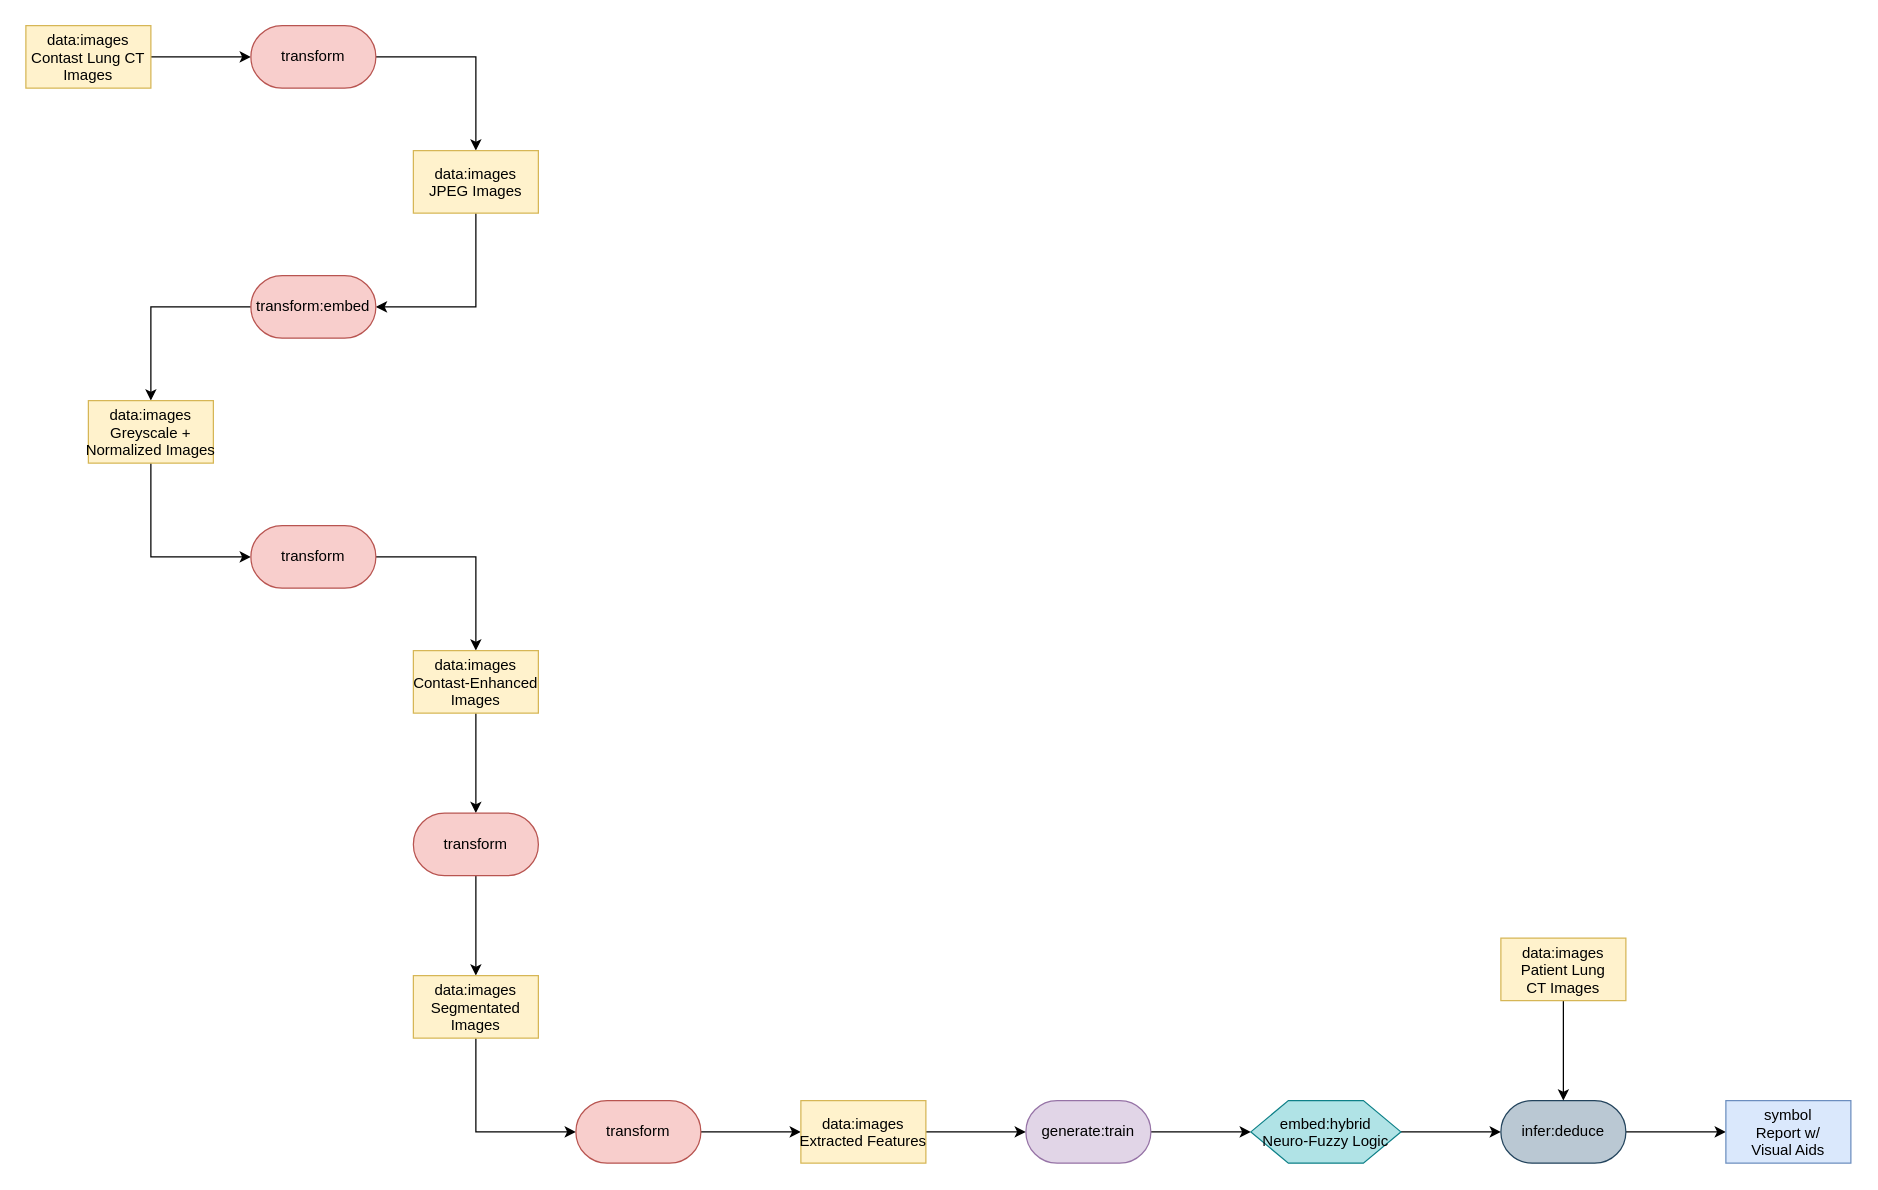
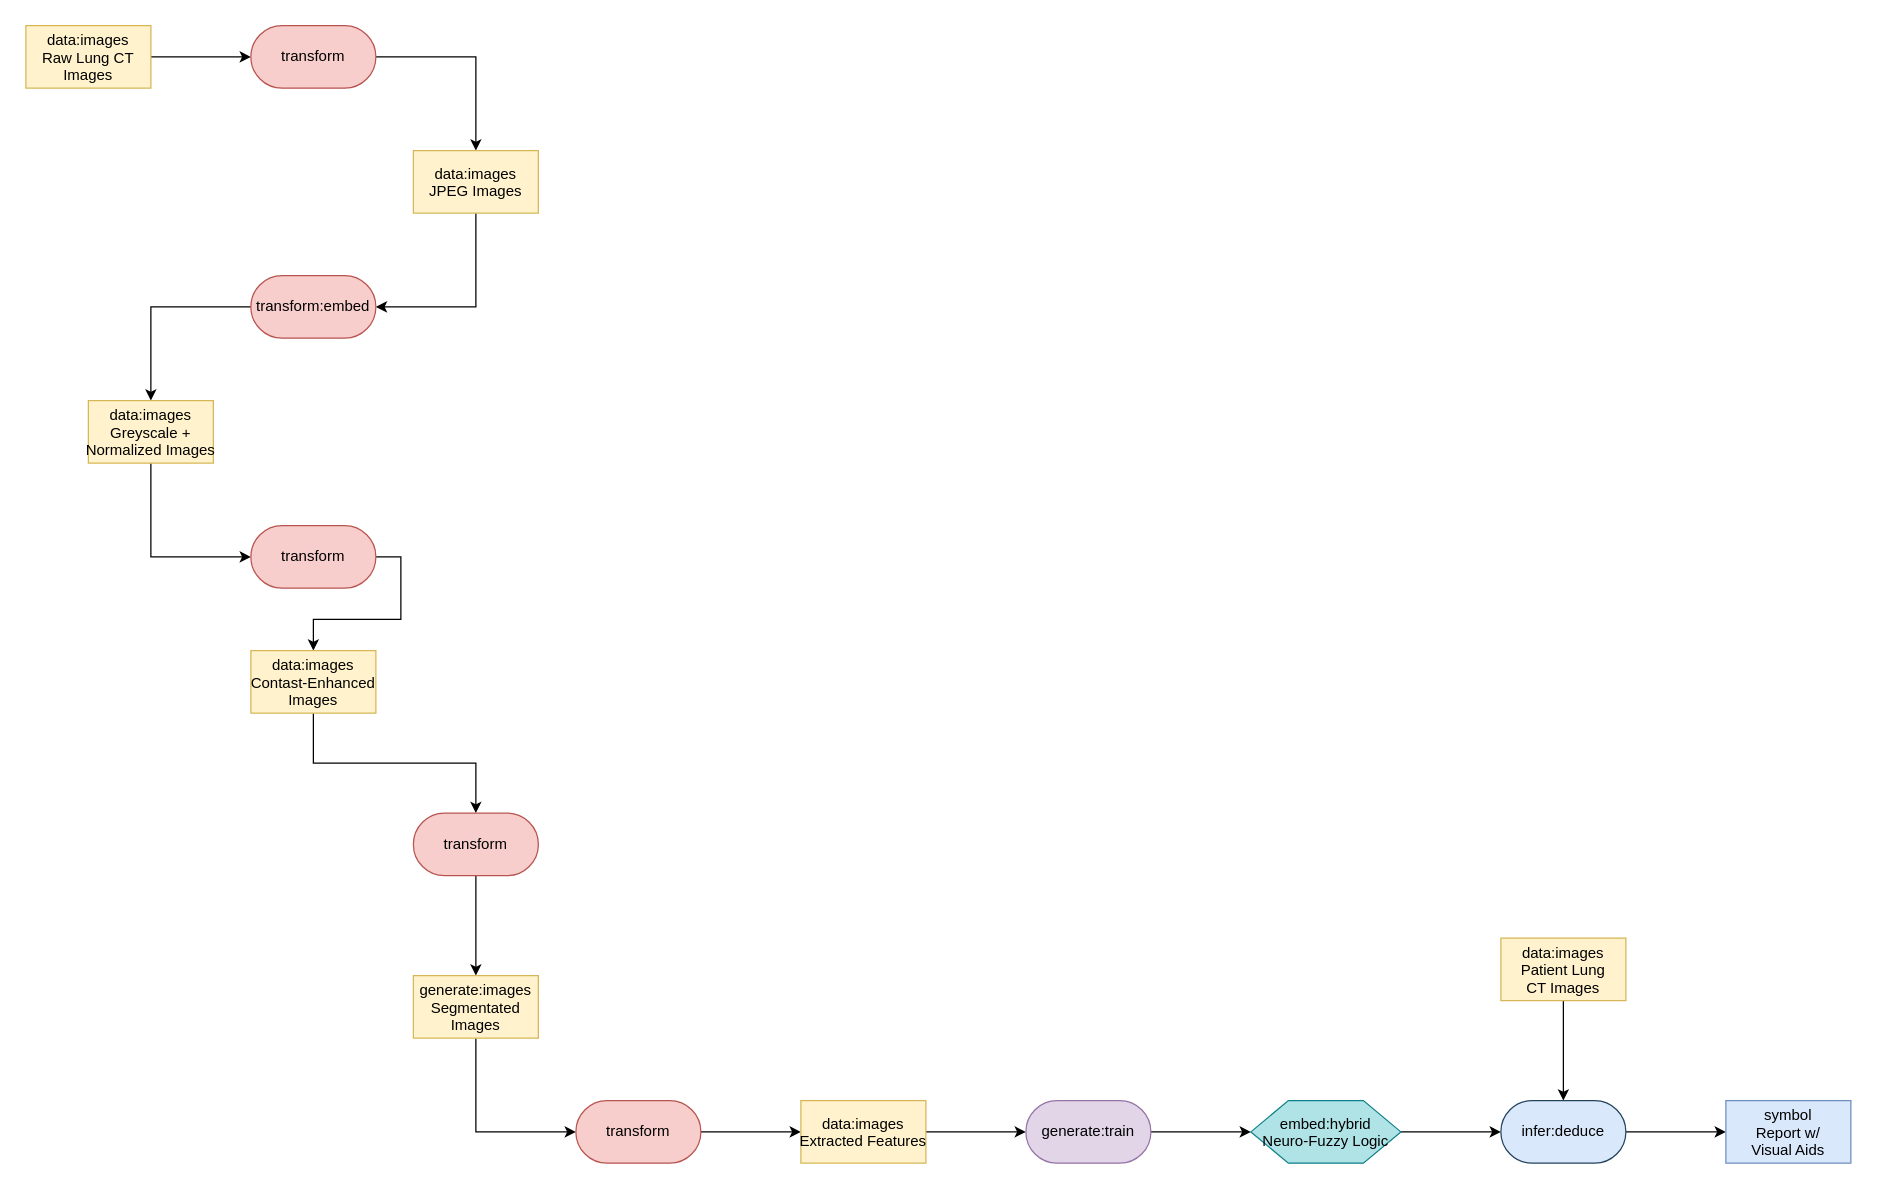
(88, 40) -> (88, 40)
(476, 682) -> (313, 682)
(475, 990) -> (475, 990)
(1563, 1132) -> (1563, 1132)
